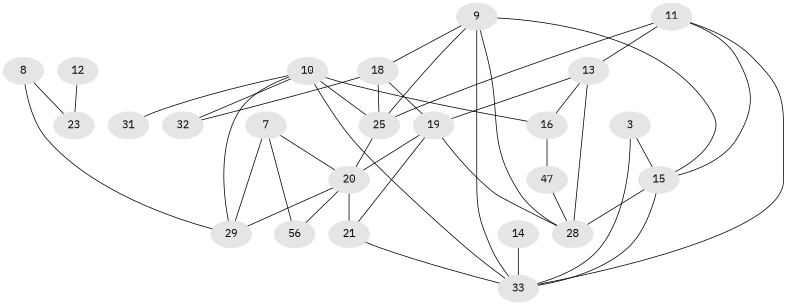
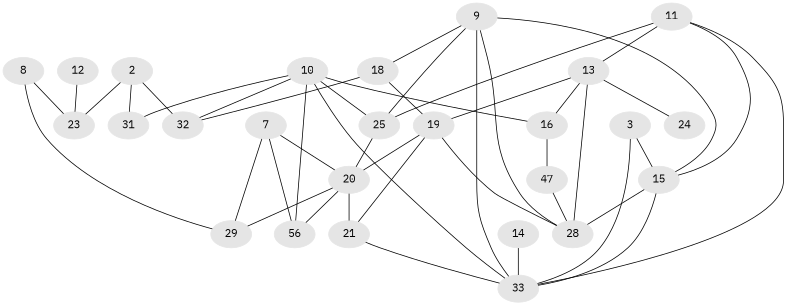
none -> (132, 71)
(379, 98) -> none
none -> (685, 125)
(229, 134) -> (301, 156)
